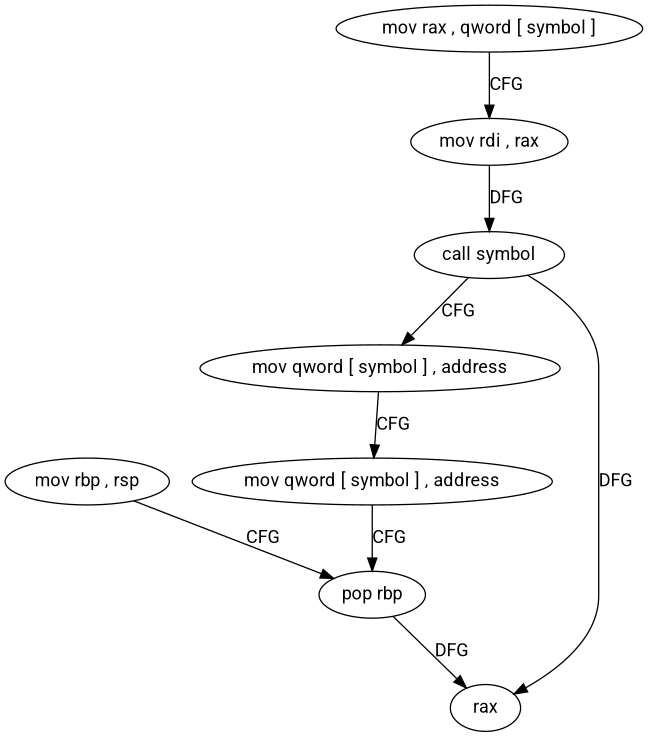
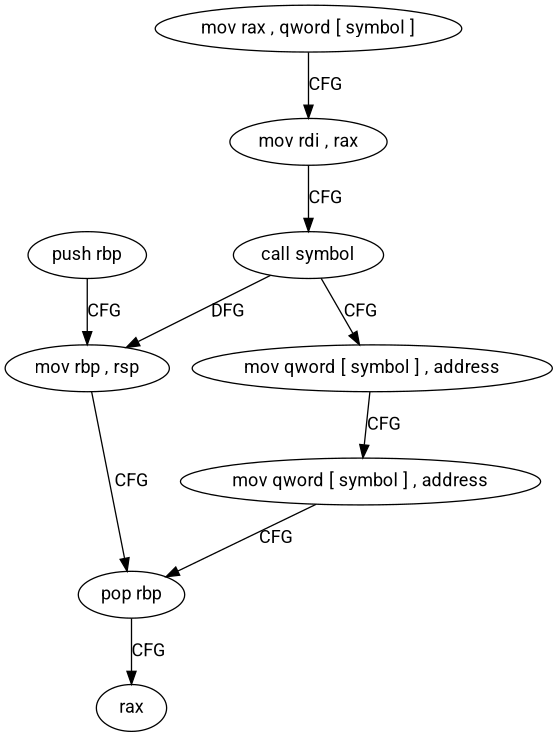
(507, 198) -> (326, 198)
none -> (87, 255)
(599, 482) -> (204, 308)
(452, 651) -> (149, 651)
